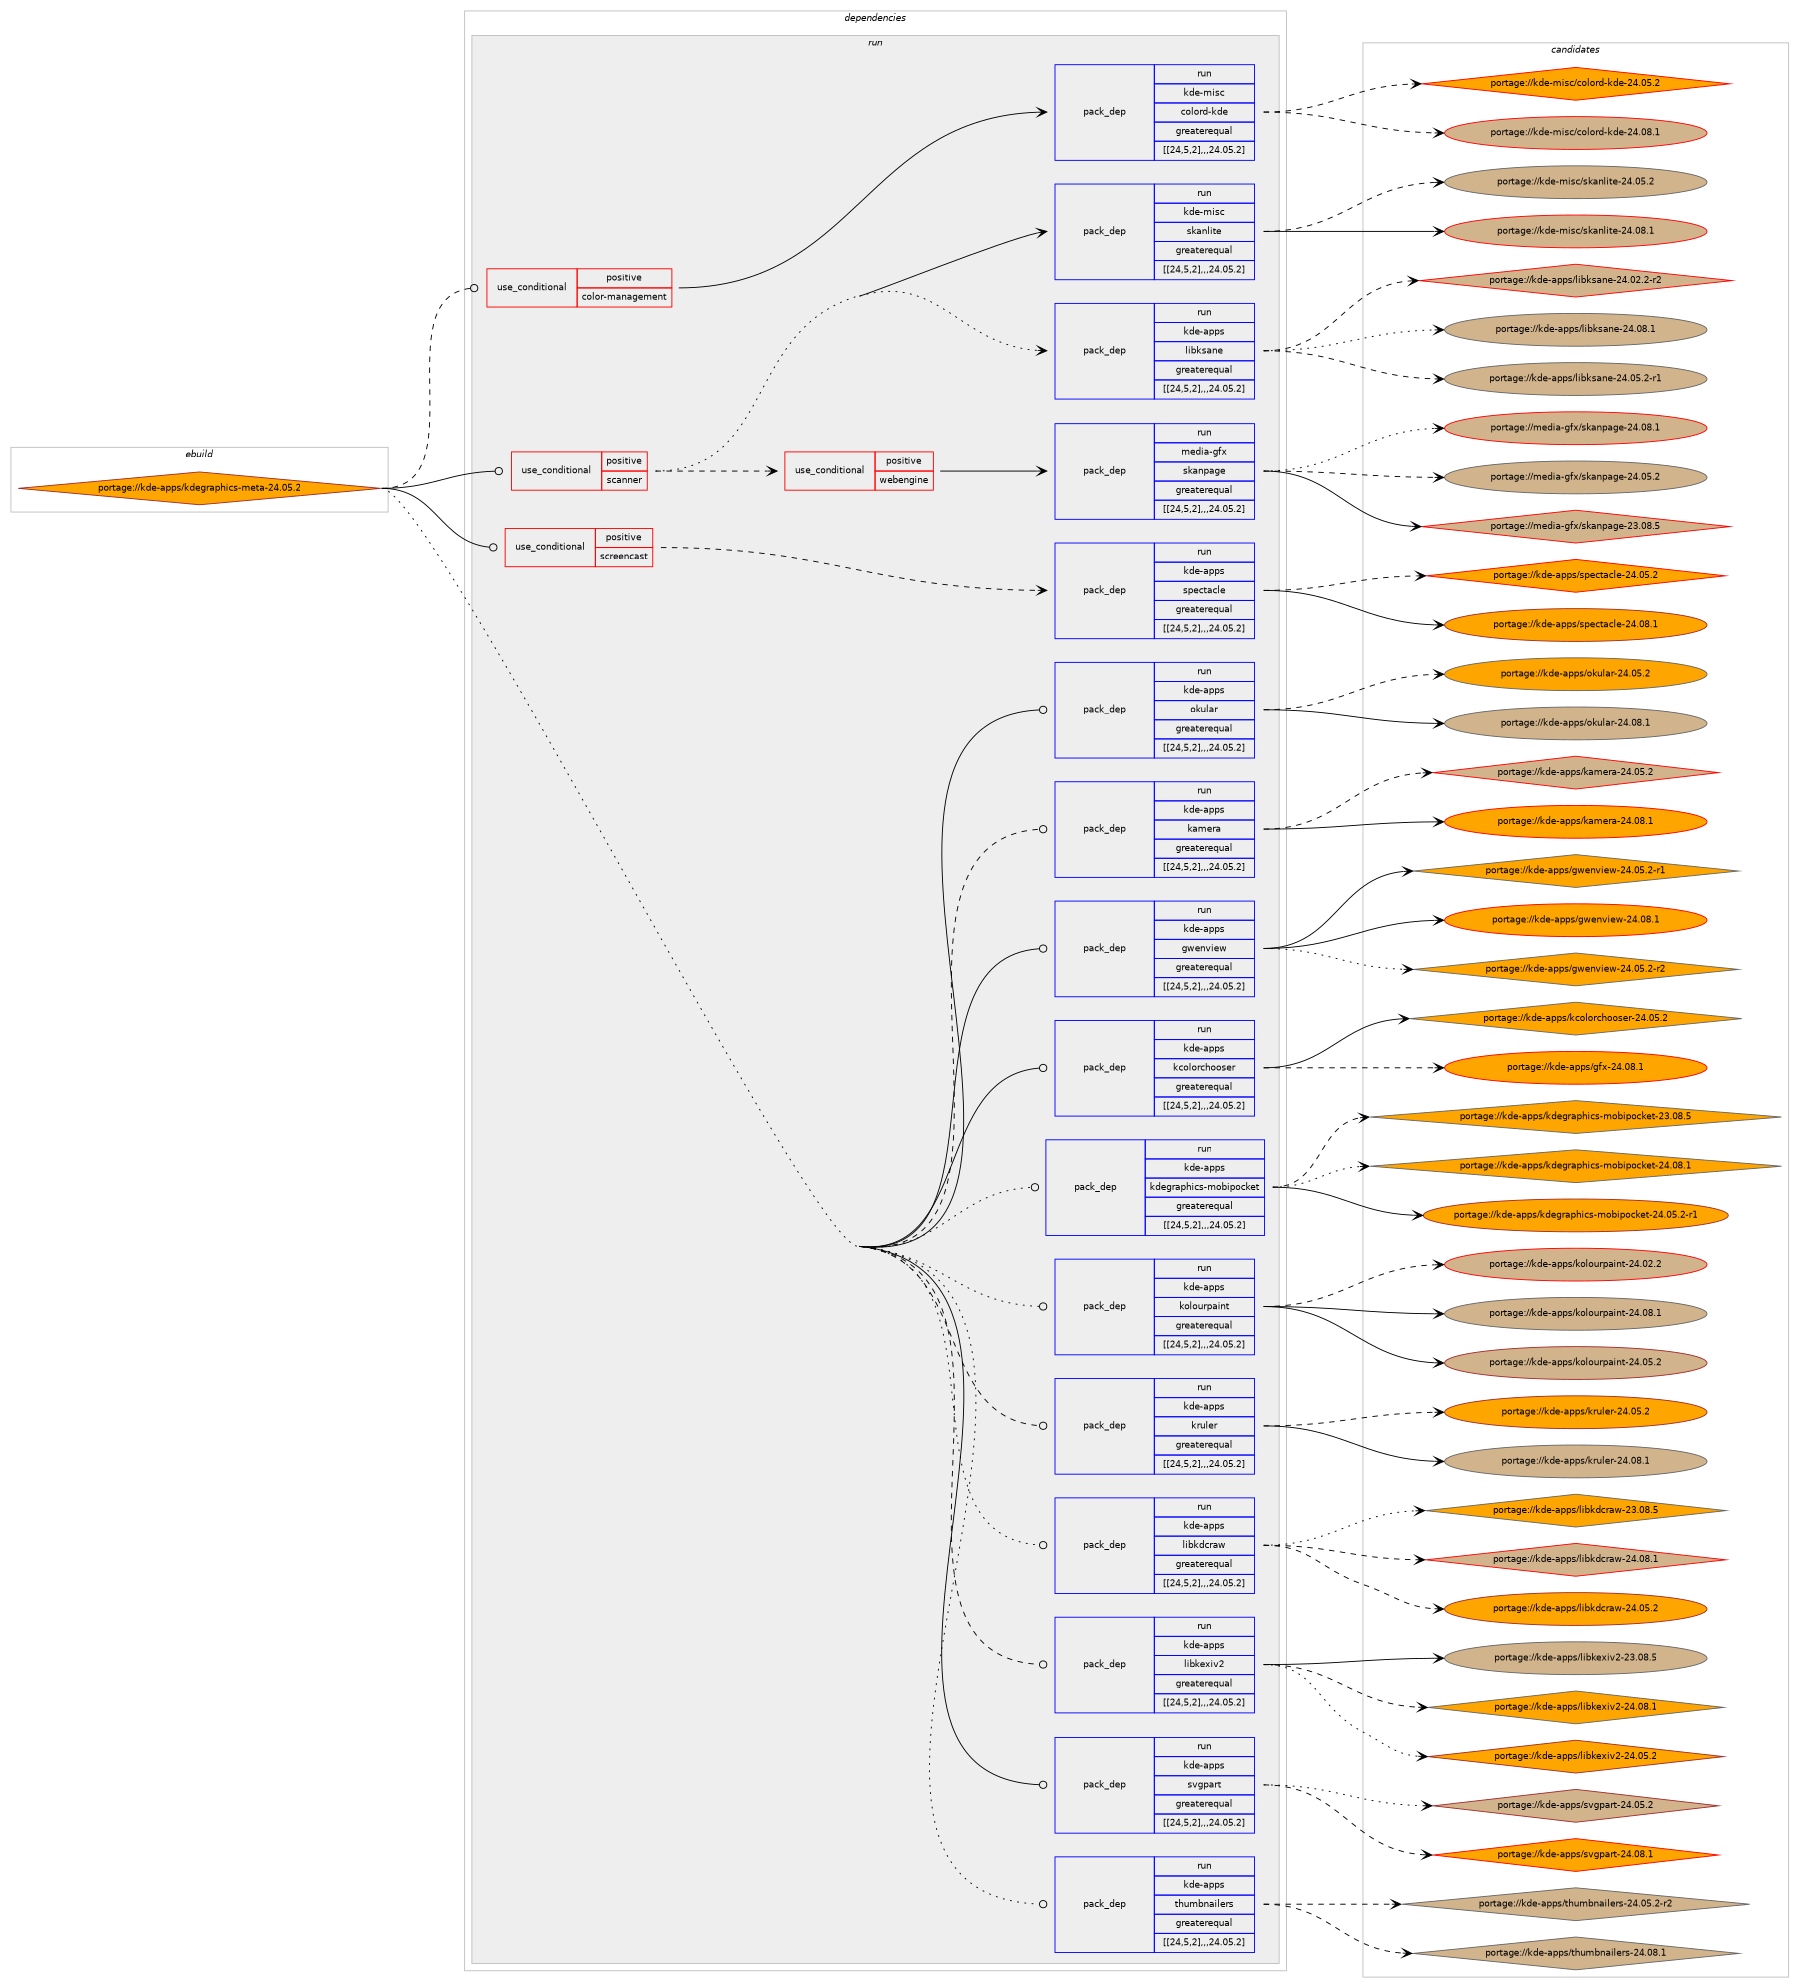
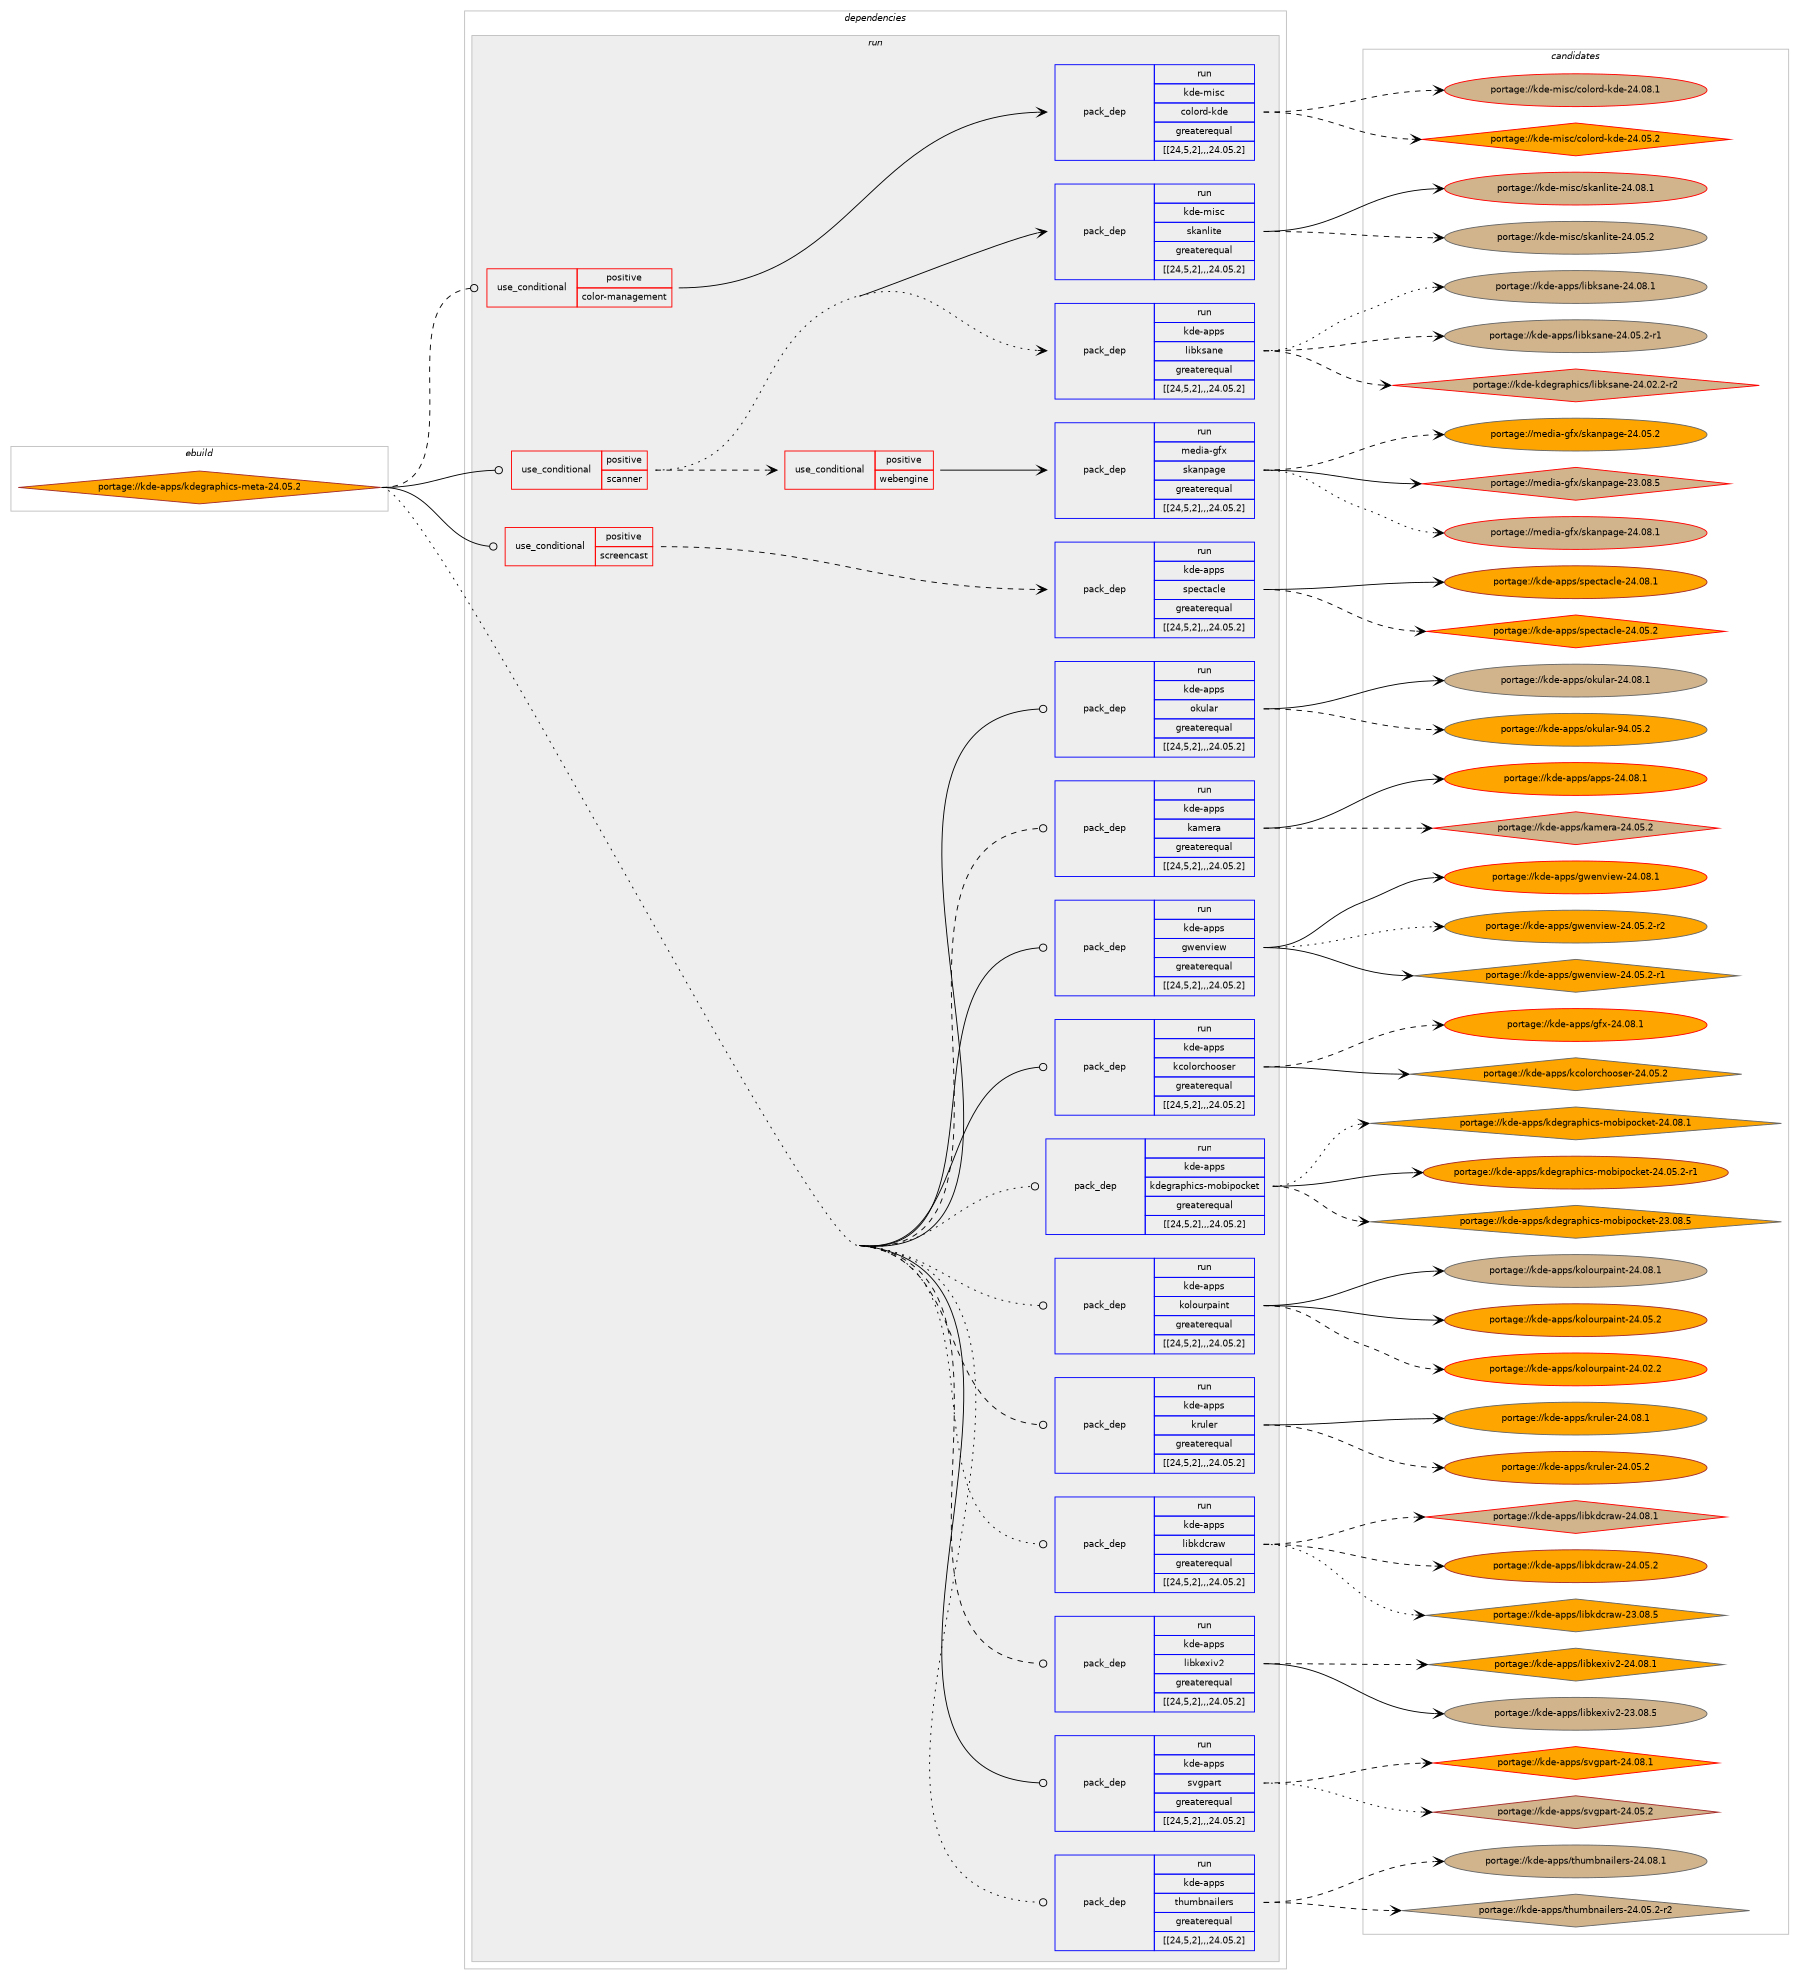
(1576, 281) -> (1576, 385)
(1576, 477) -> (1576, 435)
(1576, 674) -> (1576, 730)
(1576, 822) -> (1576, 779)
(1576, 969) -> (1576, 927)
(1576, 1265) -> (1576, 1369)
(1576, 1363) -> (1576, 1320)
(1576, 1461) -> (1576, 1419)
(1576, 1757) -> none
(1576, 1953) -> (1576, 1861)
